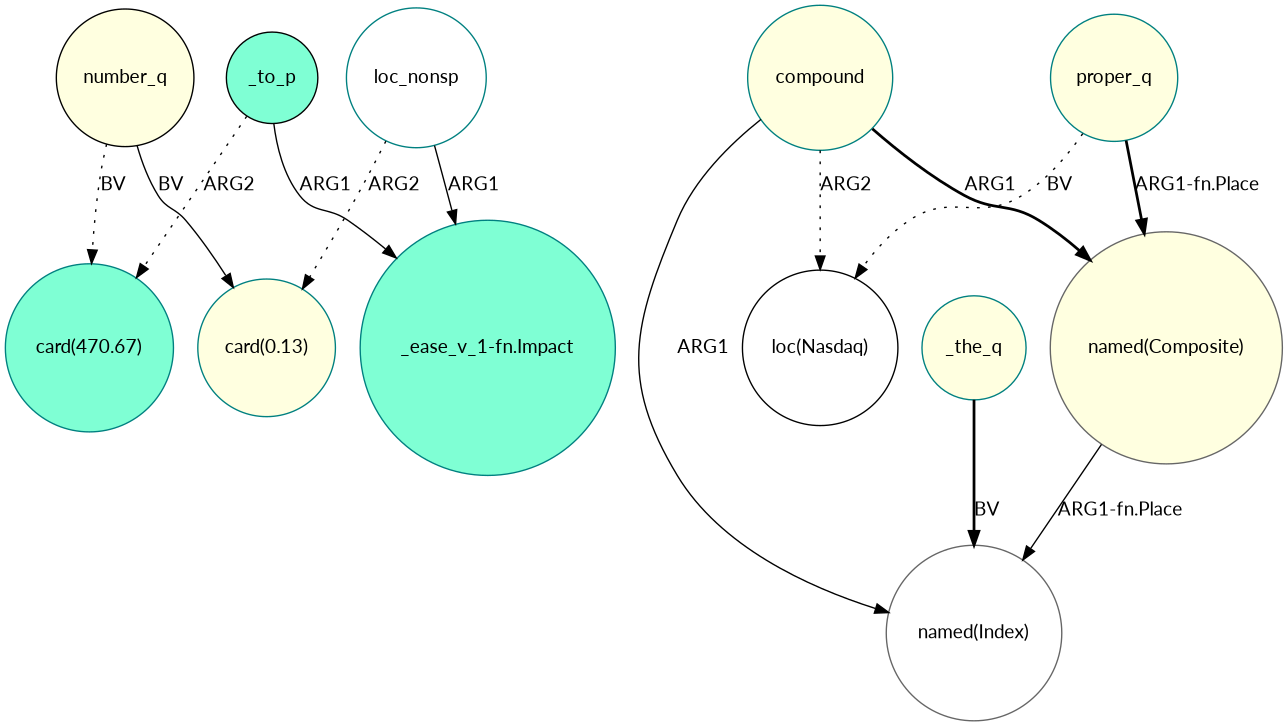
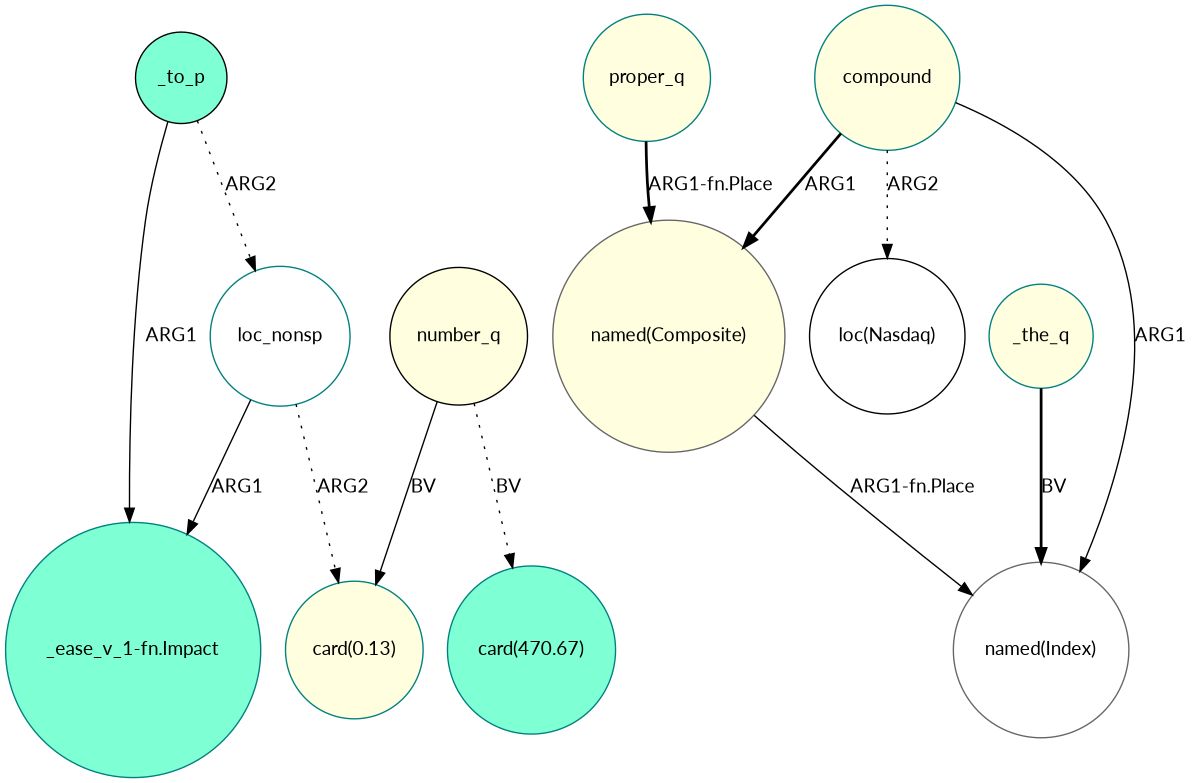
(196, 191) -> (224, 189)
(970, 207) -> none
